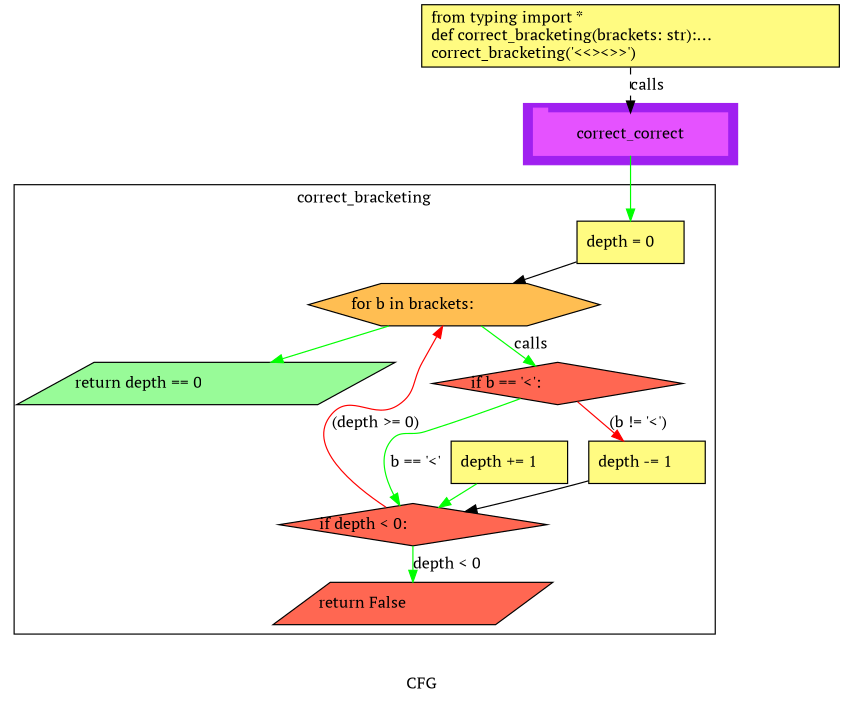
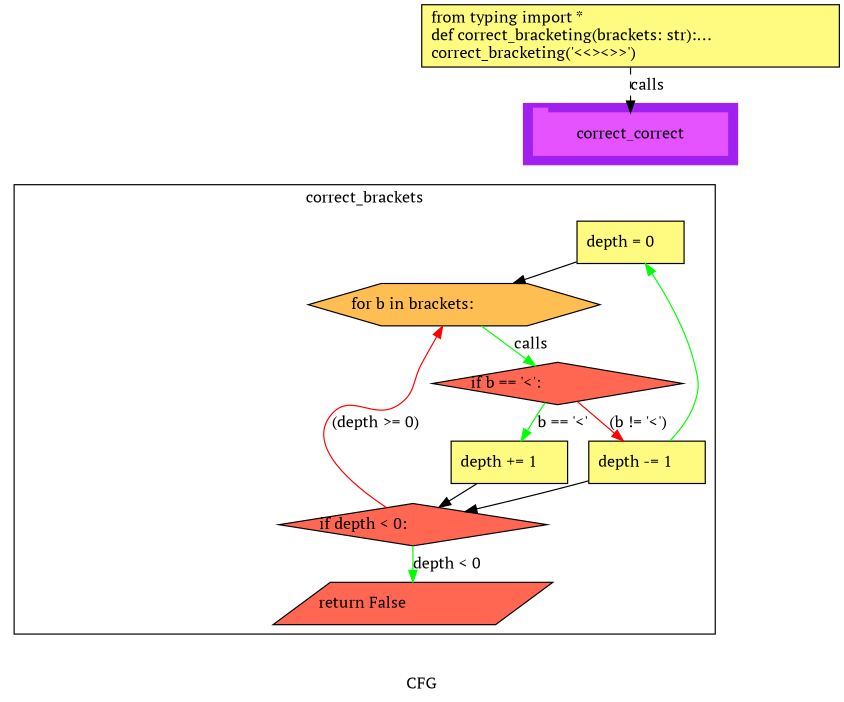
(631, 177) -> (692, 357)
(365, 198) -> (365, 198)
(206, 384) -> none
(428, 431) -> (536, 416)
(463, 492) -> (463, 492)
